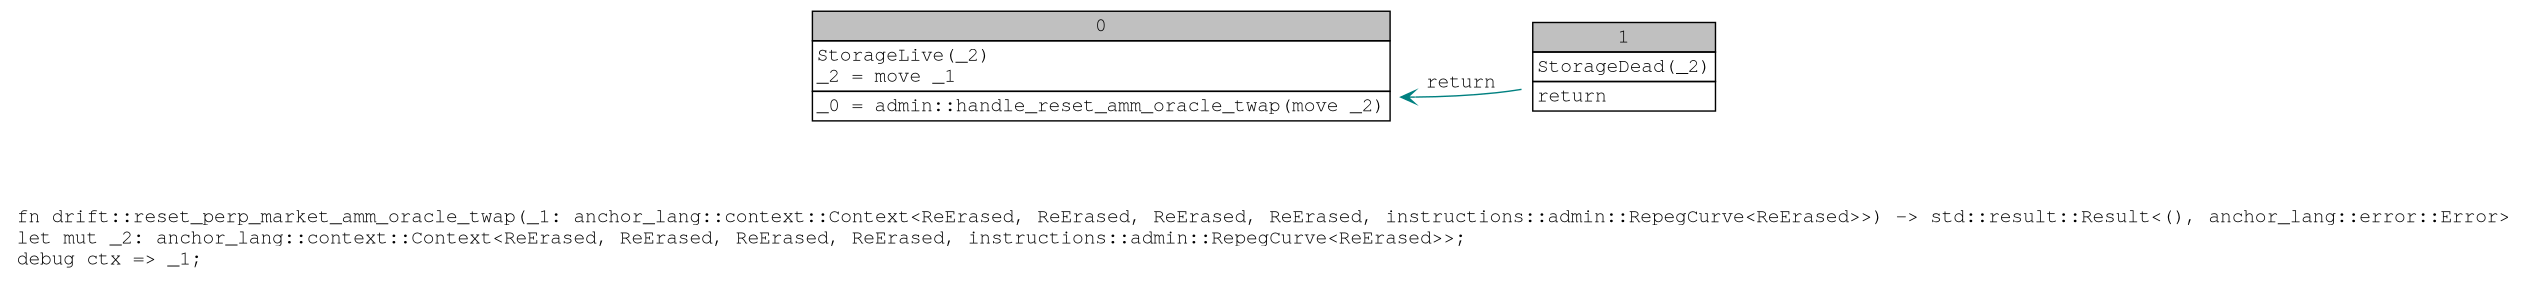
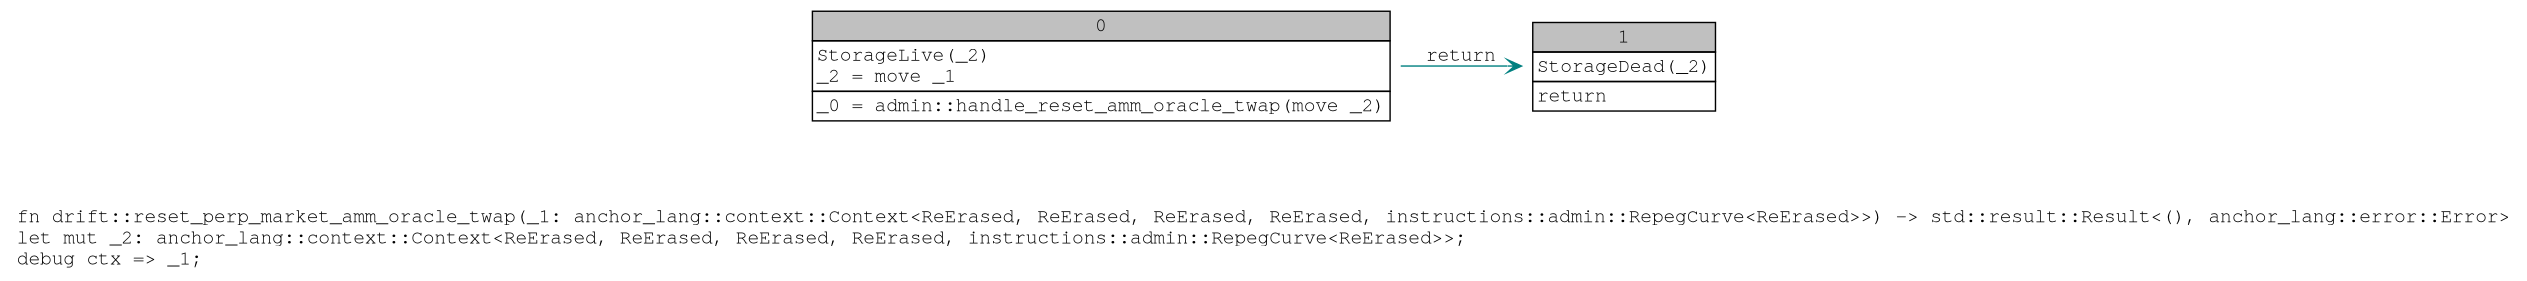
(1469, 95) -> (1454, 66)
